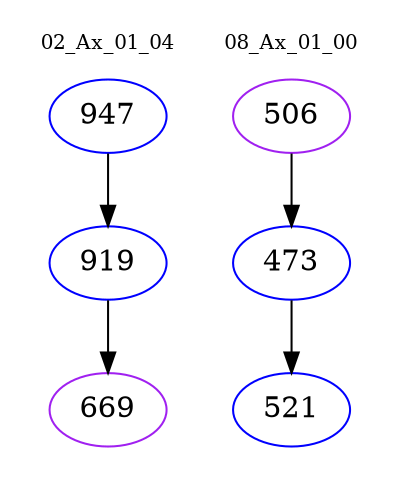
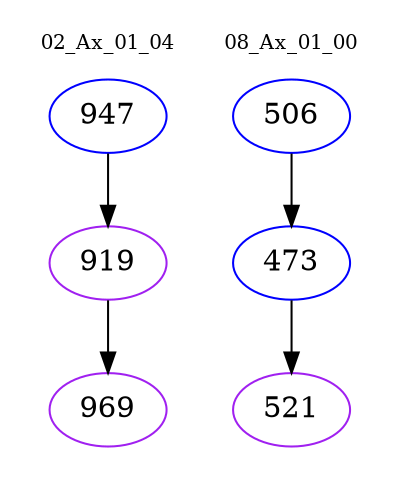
(292, 116) -> (292, 116)
(108, 263) -> (108, 263)
(108, 410) -> (108, 410)
(292, 410) -> (292, 410)
